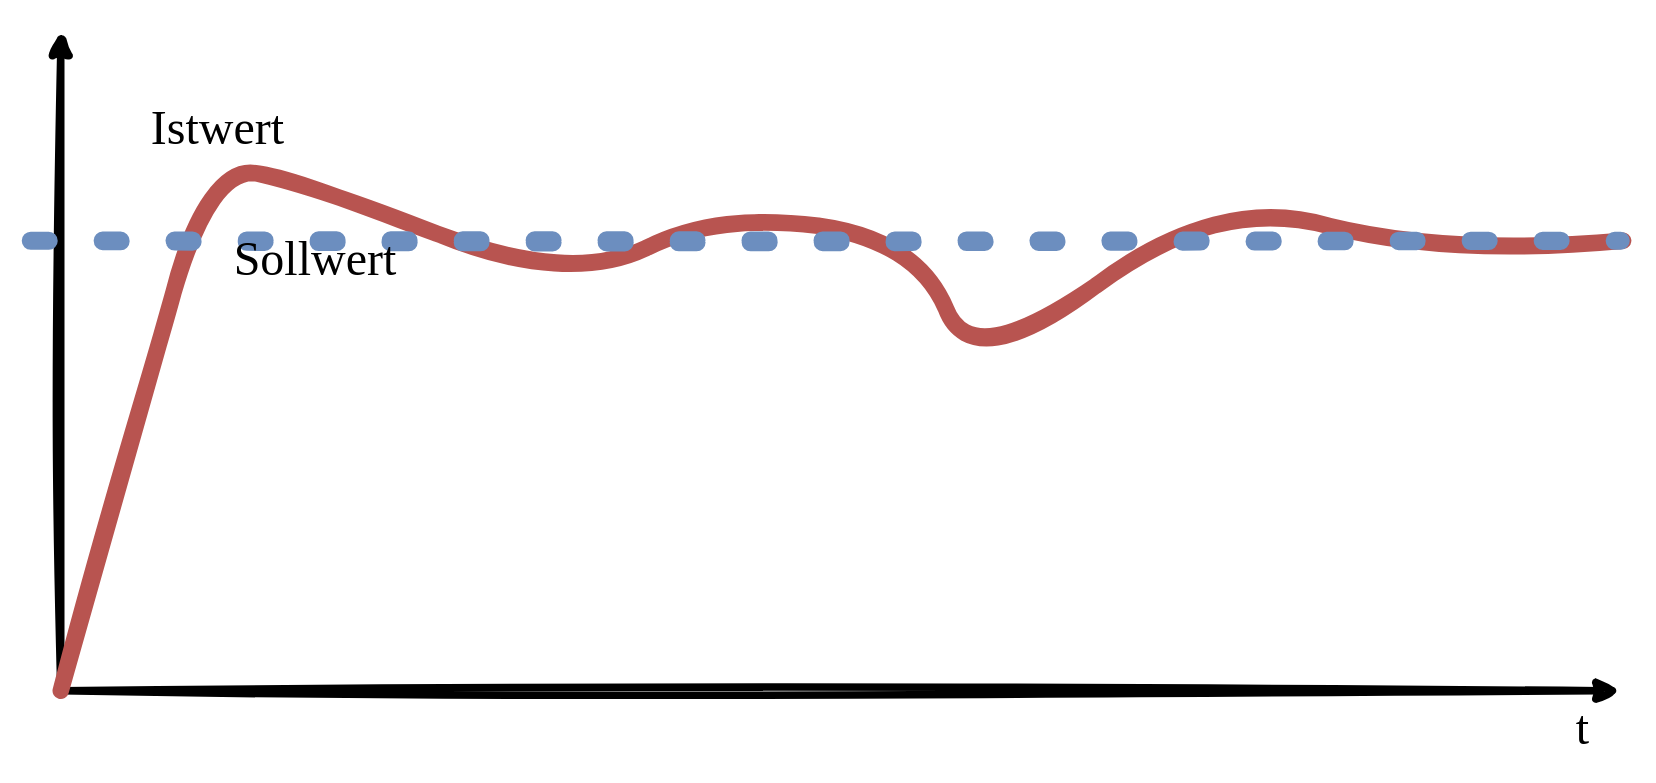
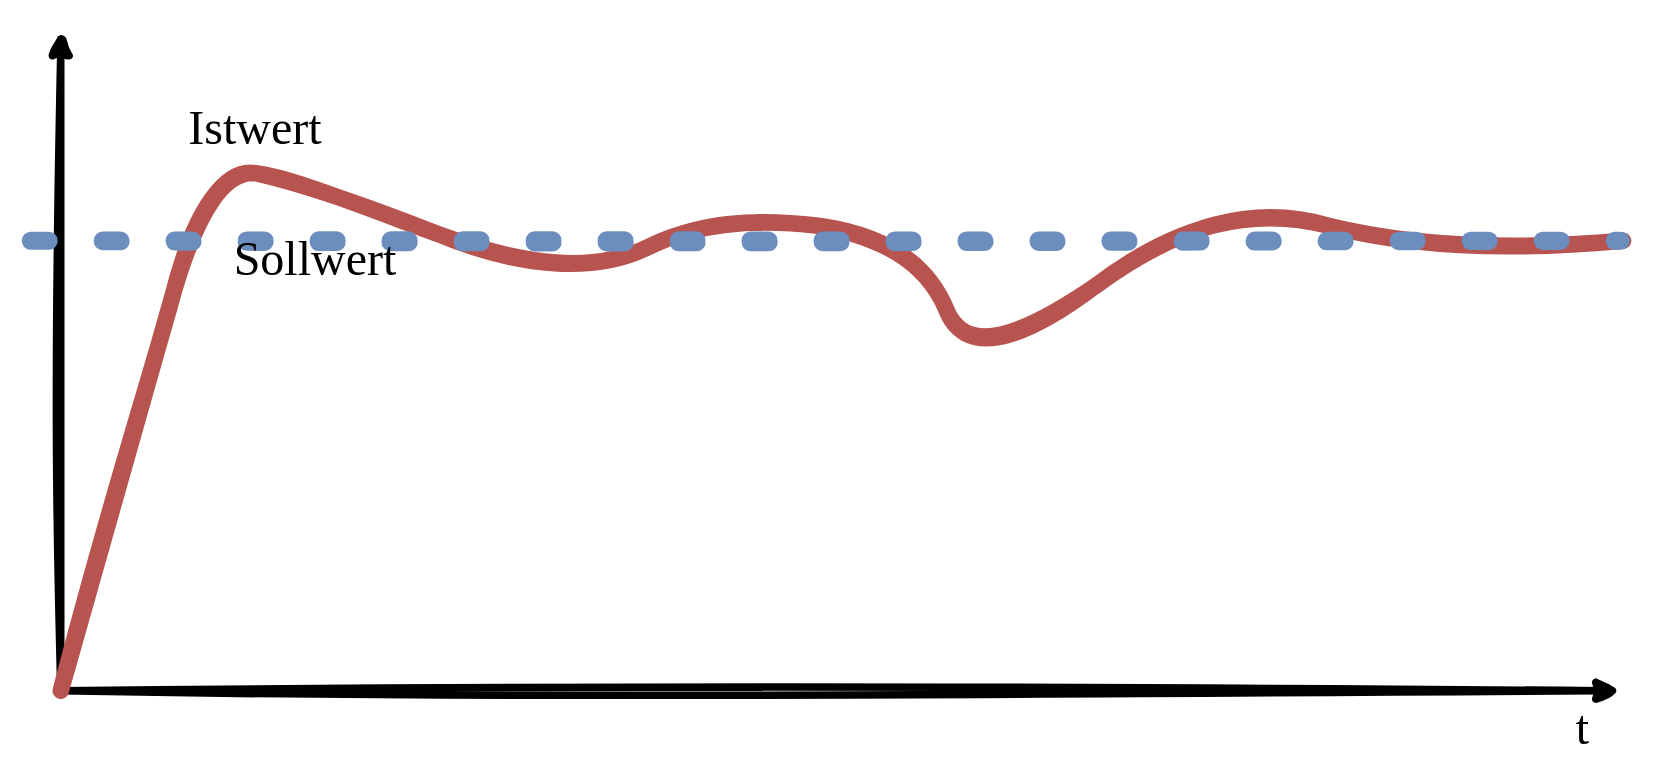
(218, 128) -> (256, 128)
